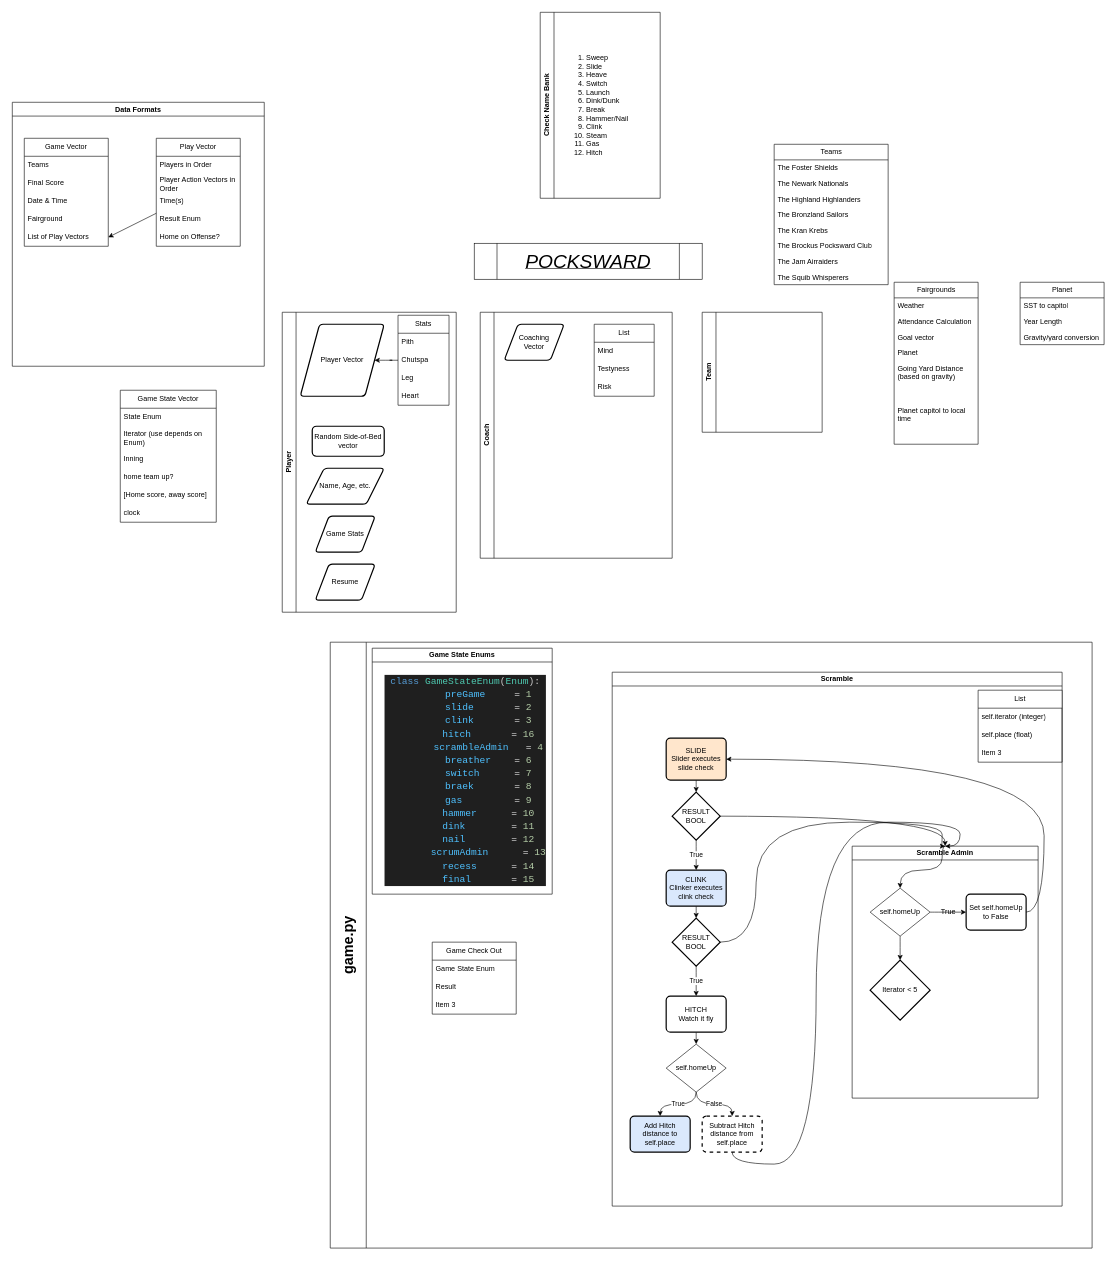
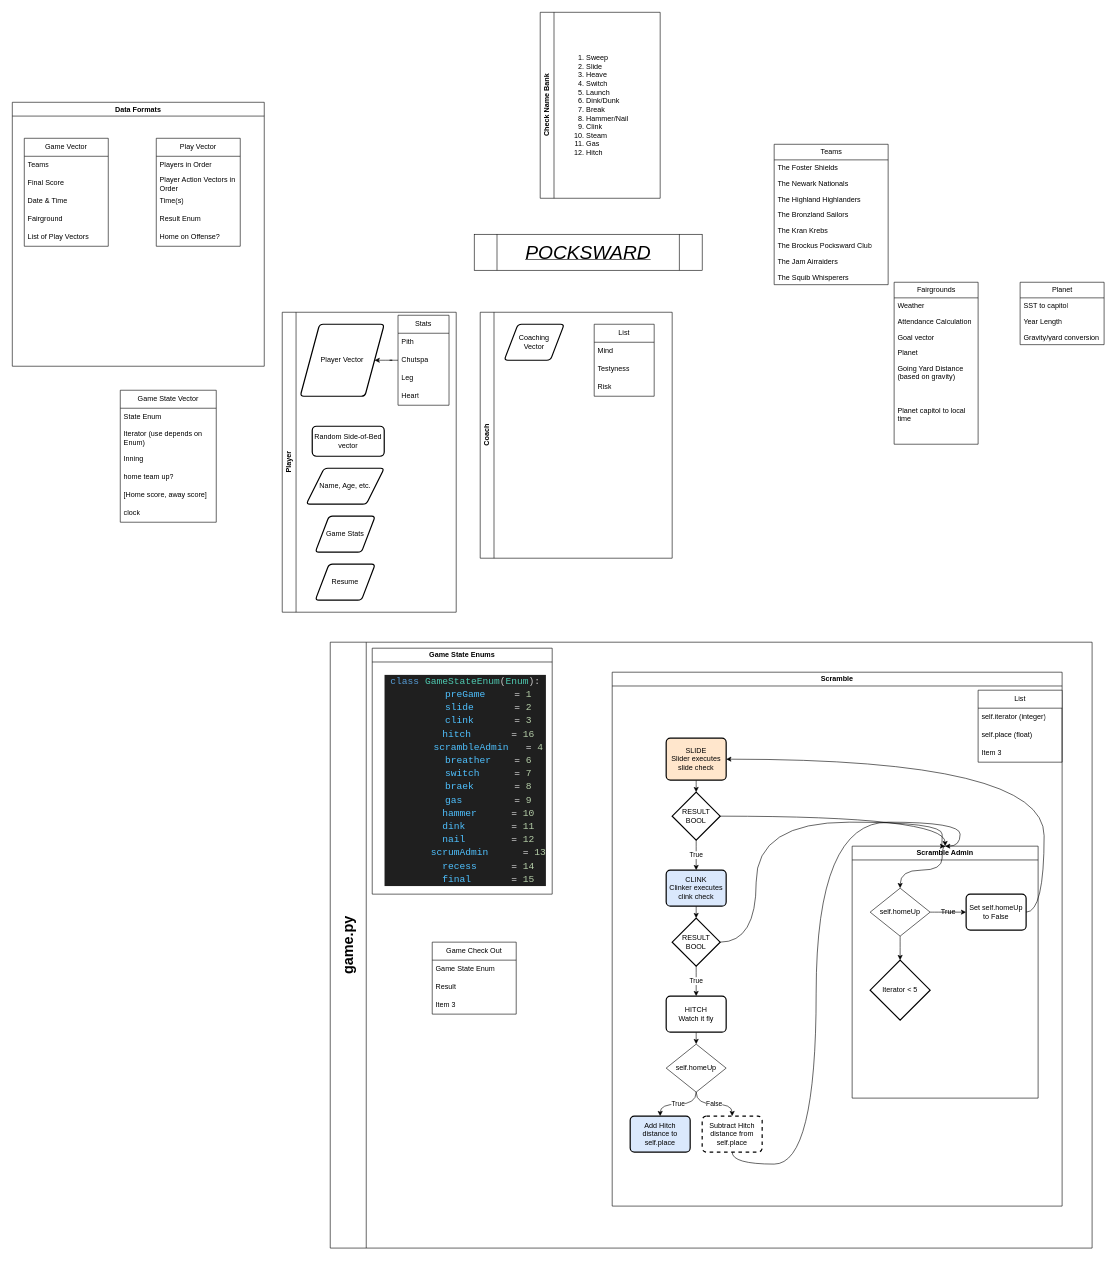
(134, 225) -> none
(588, 261) -> (588, 252)
(762, 372) -> none
